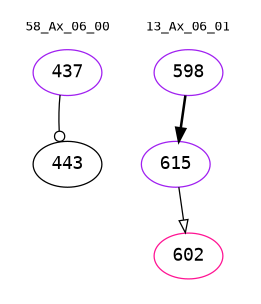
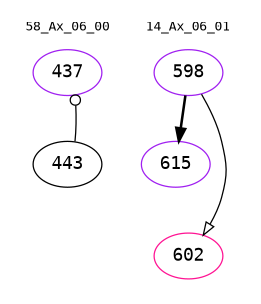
(188, 27) -> (188, 27)
(59, 113) -> (76, 123)
(181, 204) -> (225, 158)
